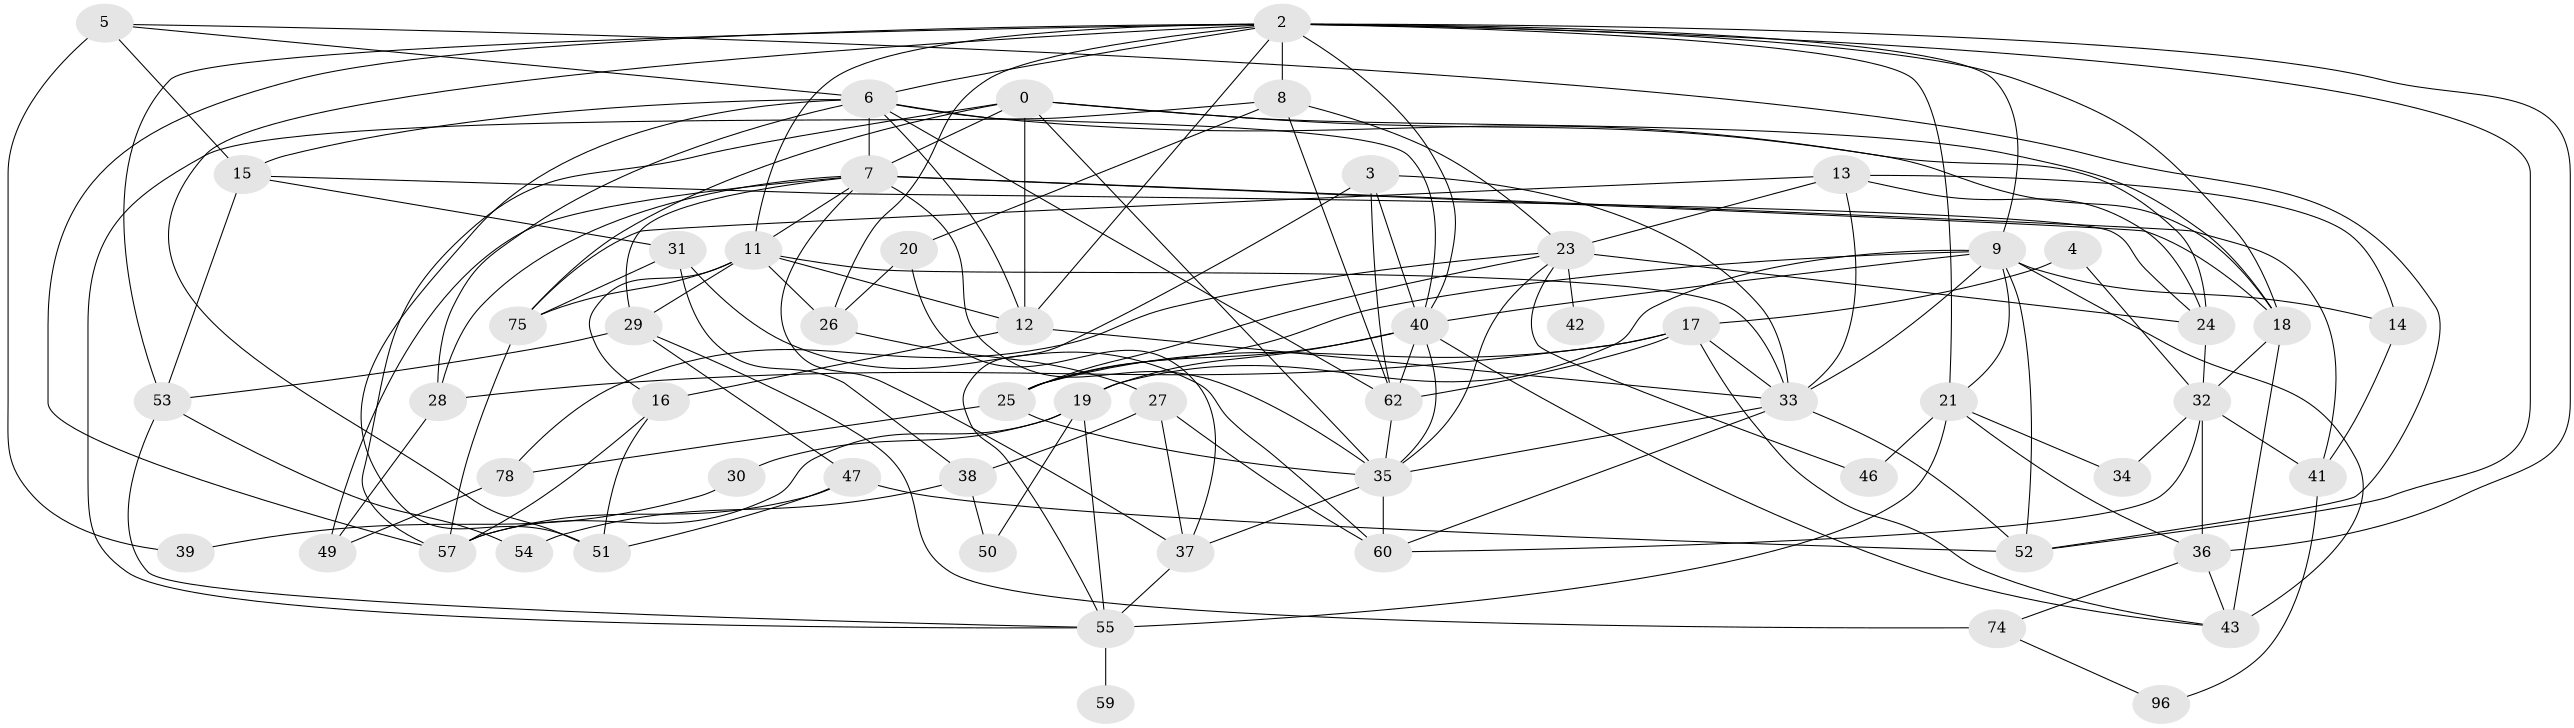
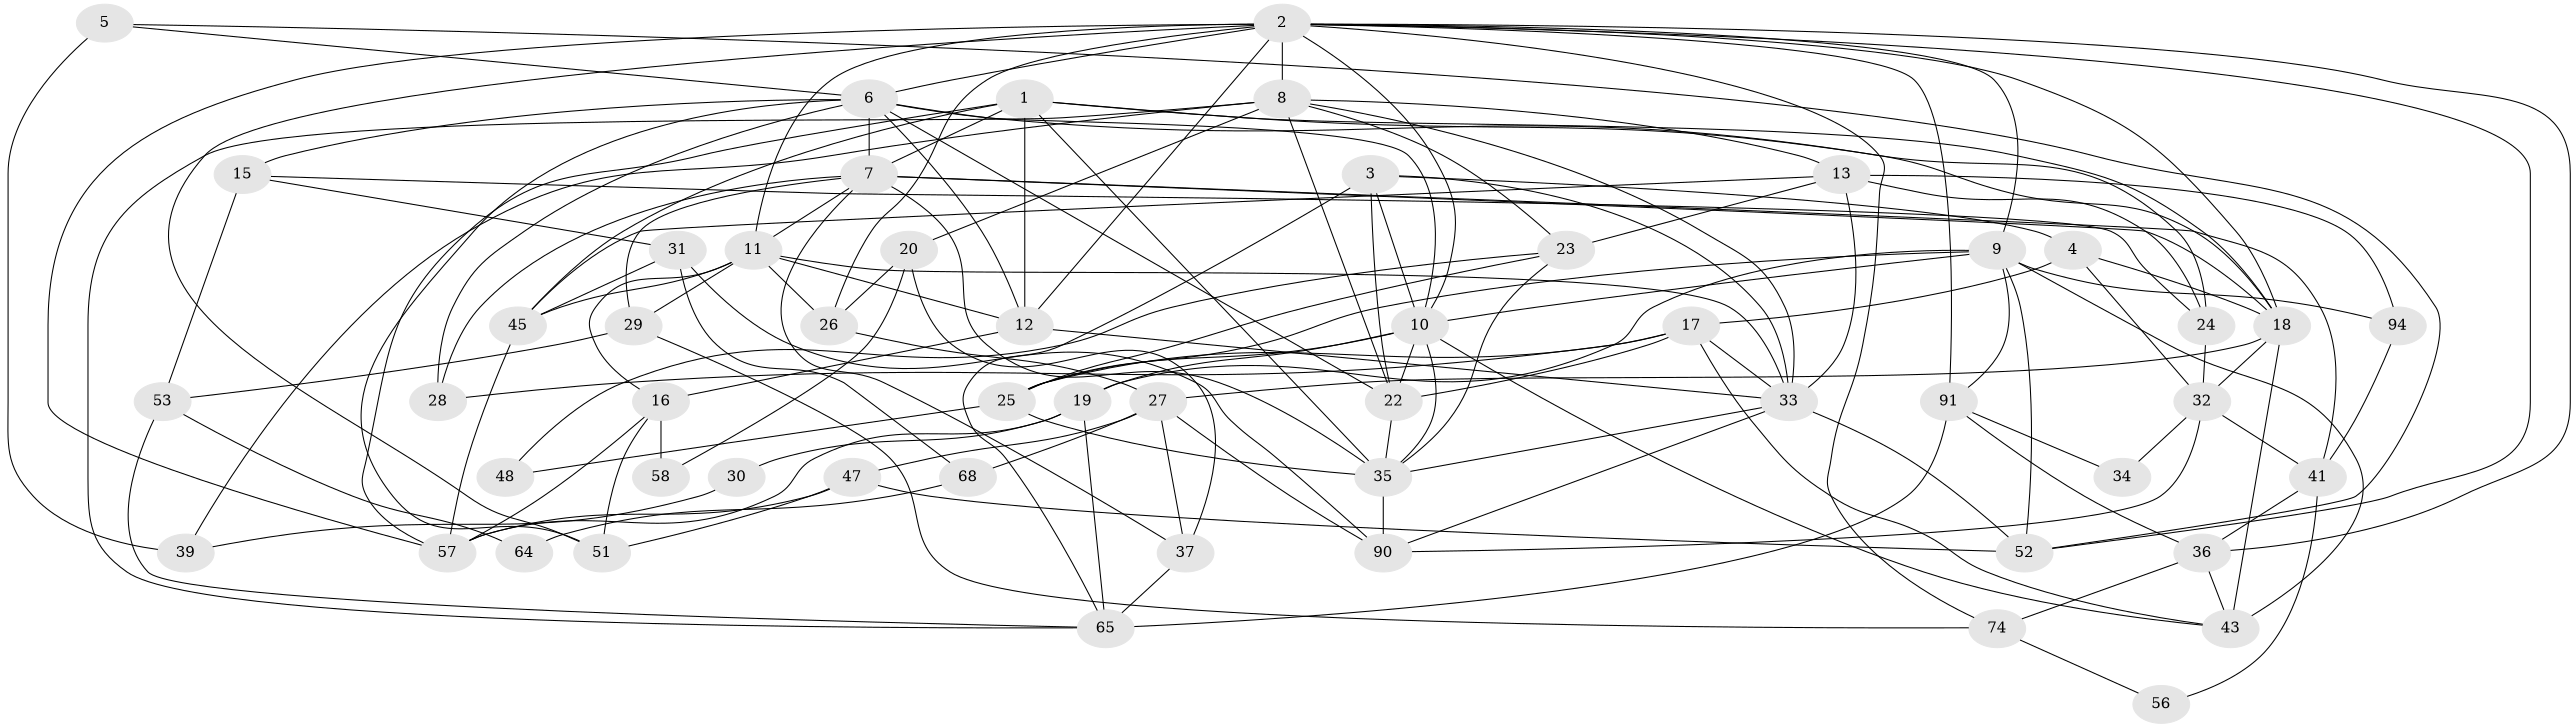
(482, 46) -> (1836, 123)
(174, 99) -> none
(1025, 99) -> (1025, 99)
none -> (1567, 116)
none -> (652, 172)
none -> (1727, 194)
none -> (2180, 284)
(1887, 288) -> none
(518, 326) -> (518, 326)
(1420, 326) -> (1420, 326)
(1576, 326) -> none
(2398, 326) -> (2398, 326)
(1900, 333) -> (1588, 177)
none -> (1698, 377)
(743, 402) -> (1022, 443)
(1394, 402) -> (1394, 402)
(1949, 402) -> (1949, 402)
(505, 477) -> (505, 477)
none -> (661, 477)
(968, 477) -> (968, 477)
(1869, 477) -> none
(2202, 477) -> (2273, 507)
(1284, 515) -> none
(328, 553) -> none
(524, 553) -> (524, 553)
(988, 553) -> none
(1383, 553) -> (1383, 553)
(1106, 629) -> (1106, 629)
(1106, 704) -> none
(2161, 704) -> (2161, 704)
